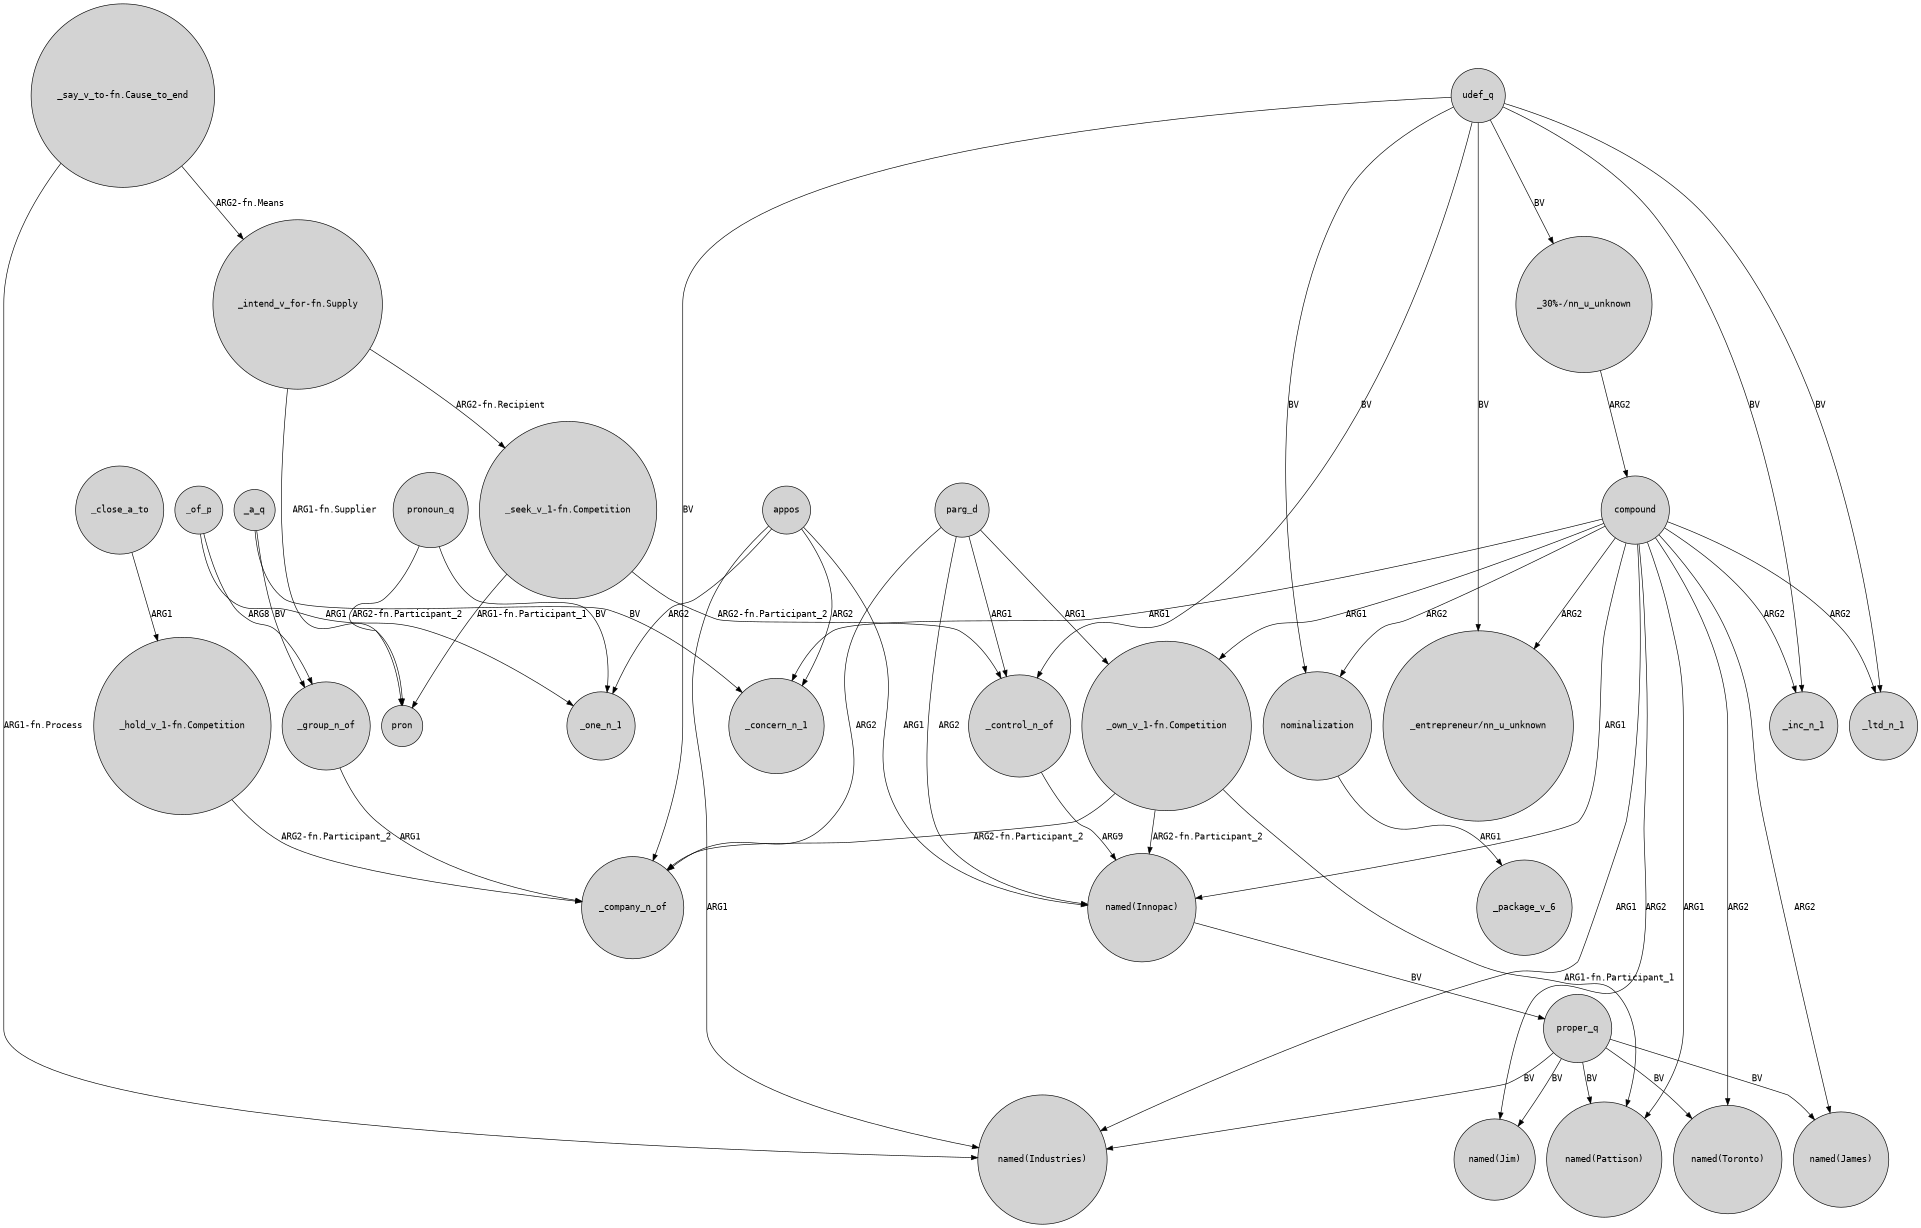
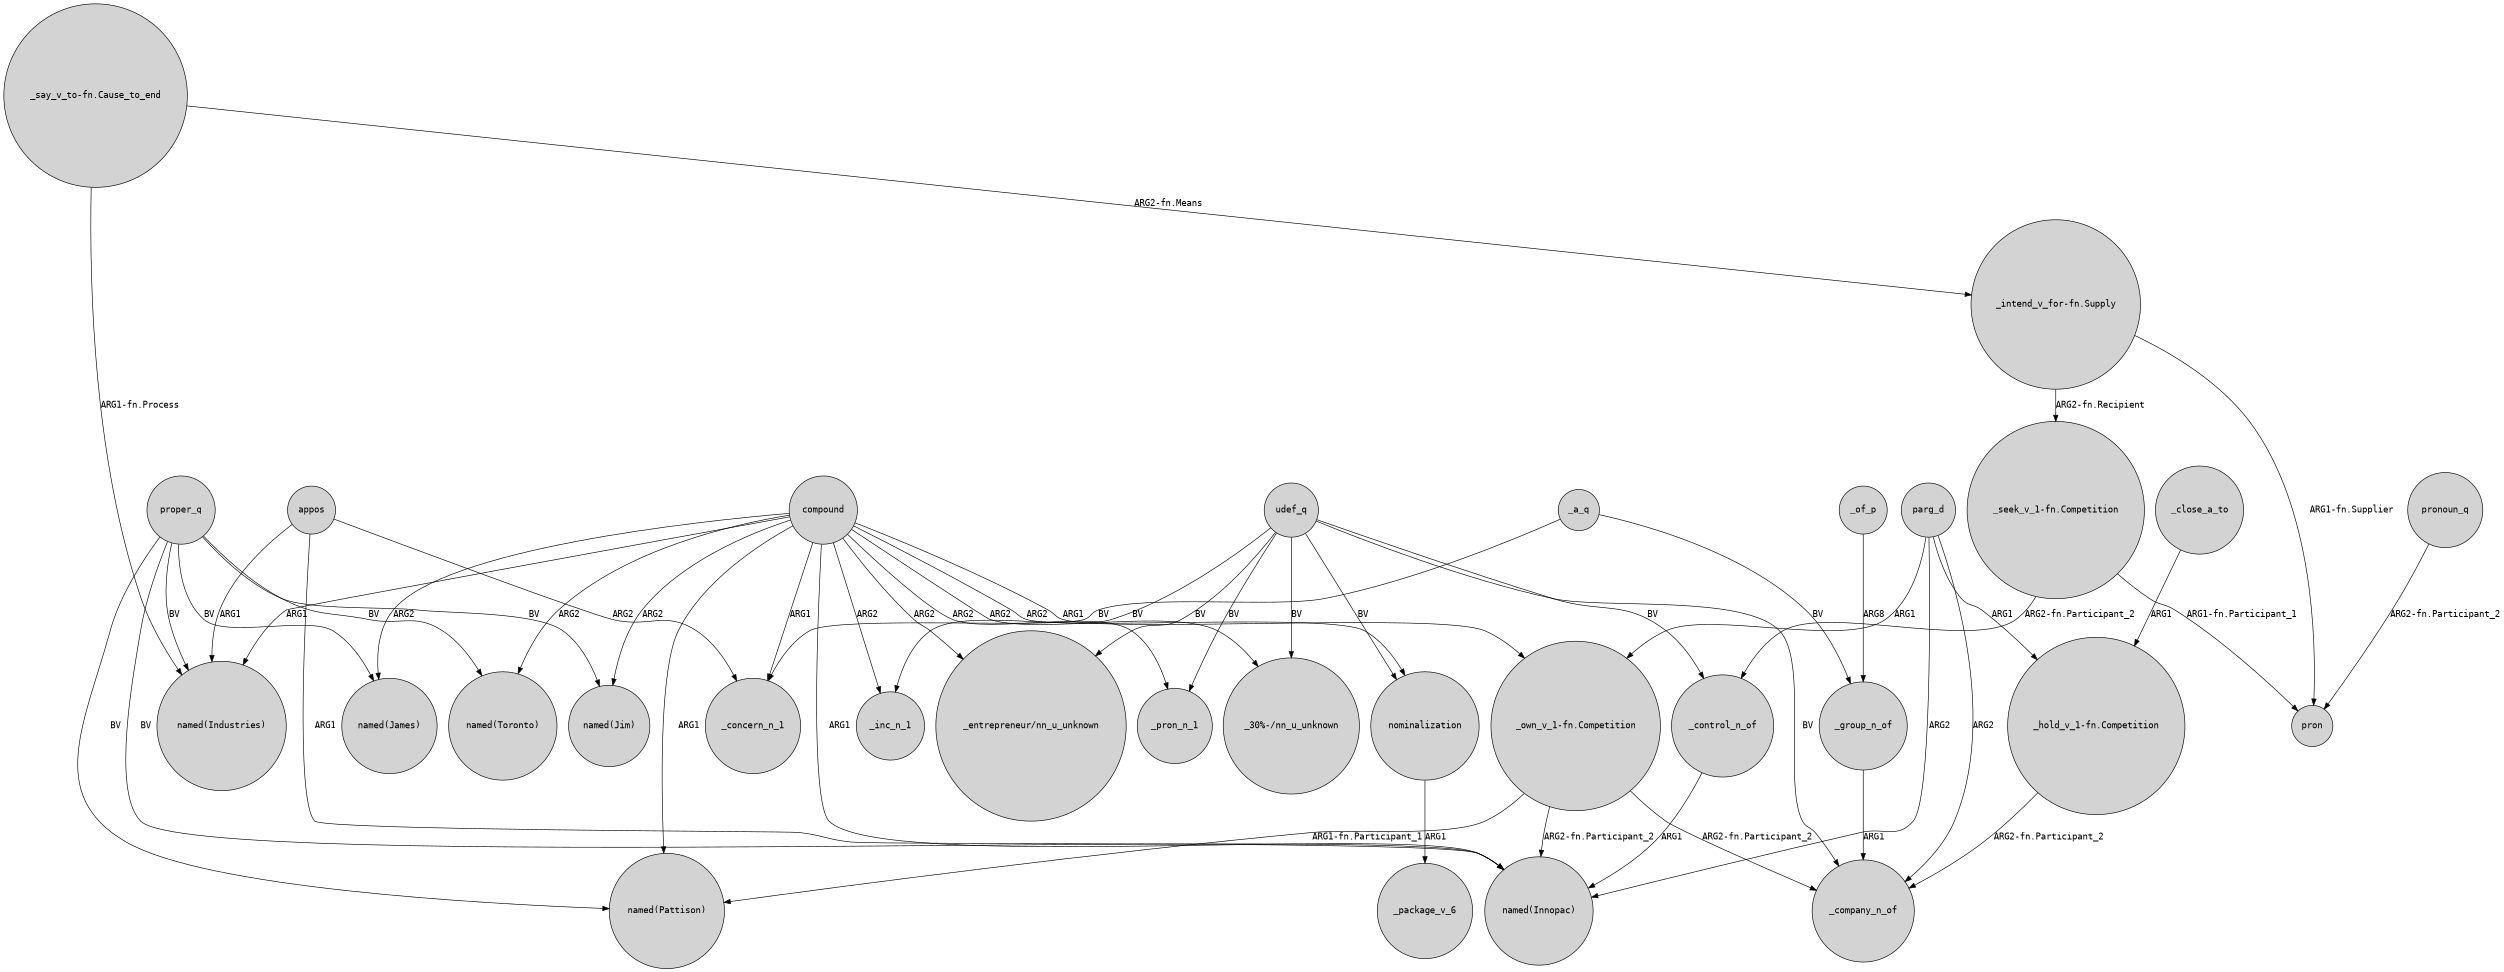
(1613, 421) -> (981, 614)
(987, 603) -> (1971, 605)
(601, 726) -> none
(1884, 726) -> (1175, 726)
(1113, 837) -> (1672, 837)
(1366, 970) -> (677, 847)
